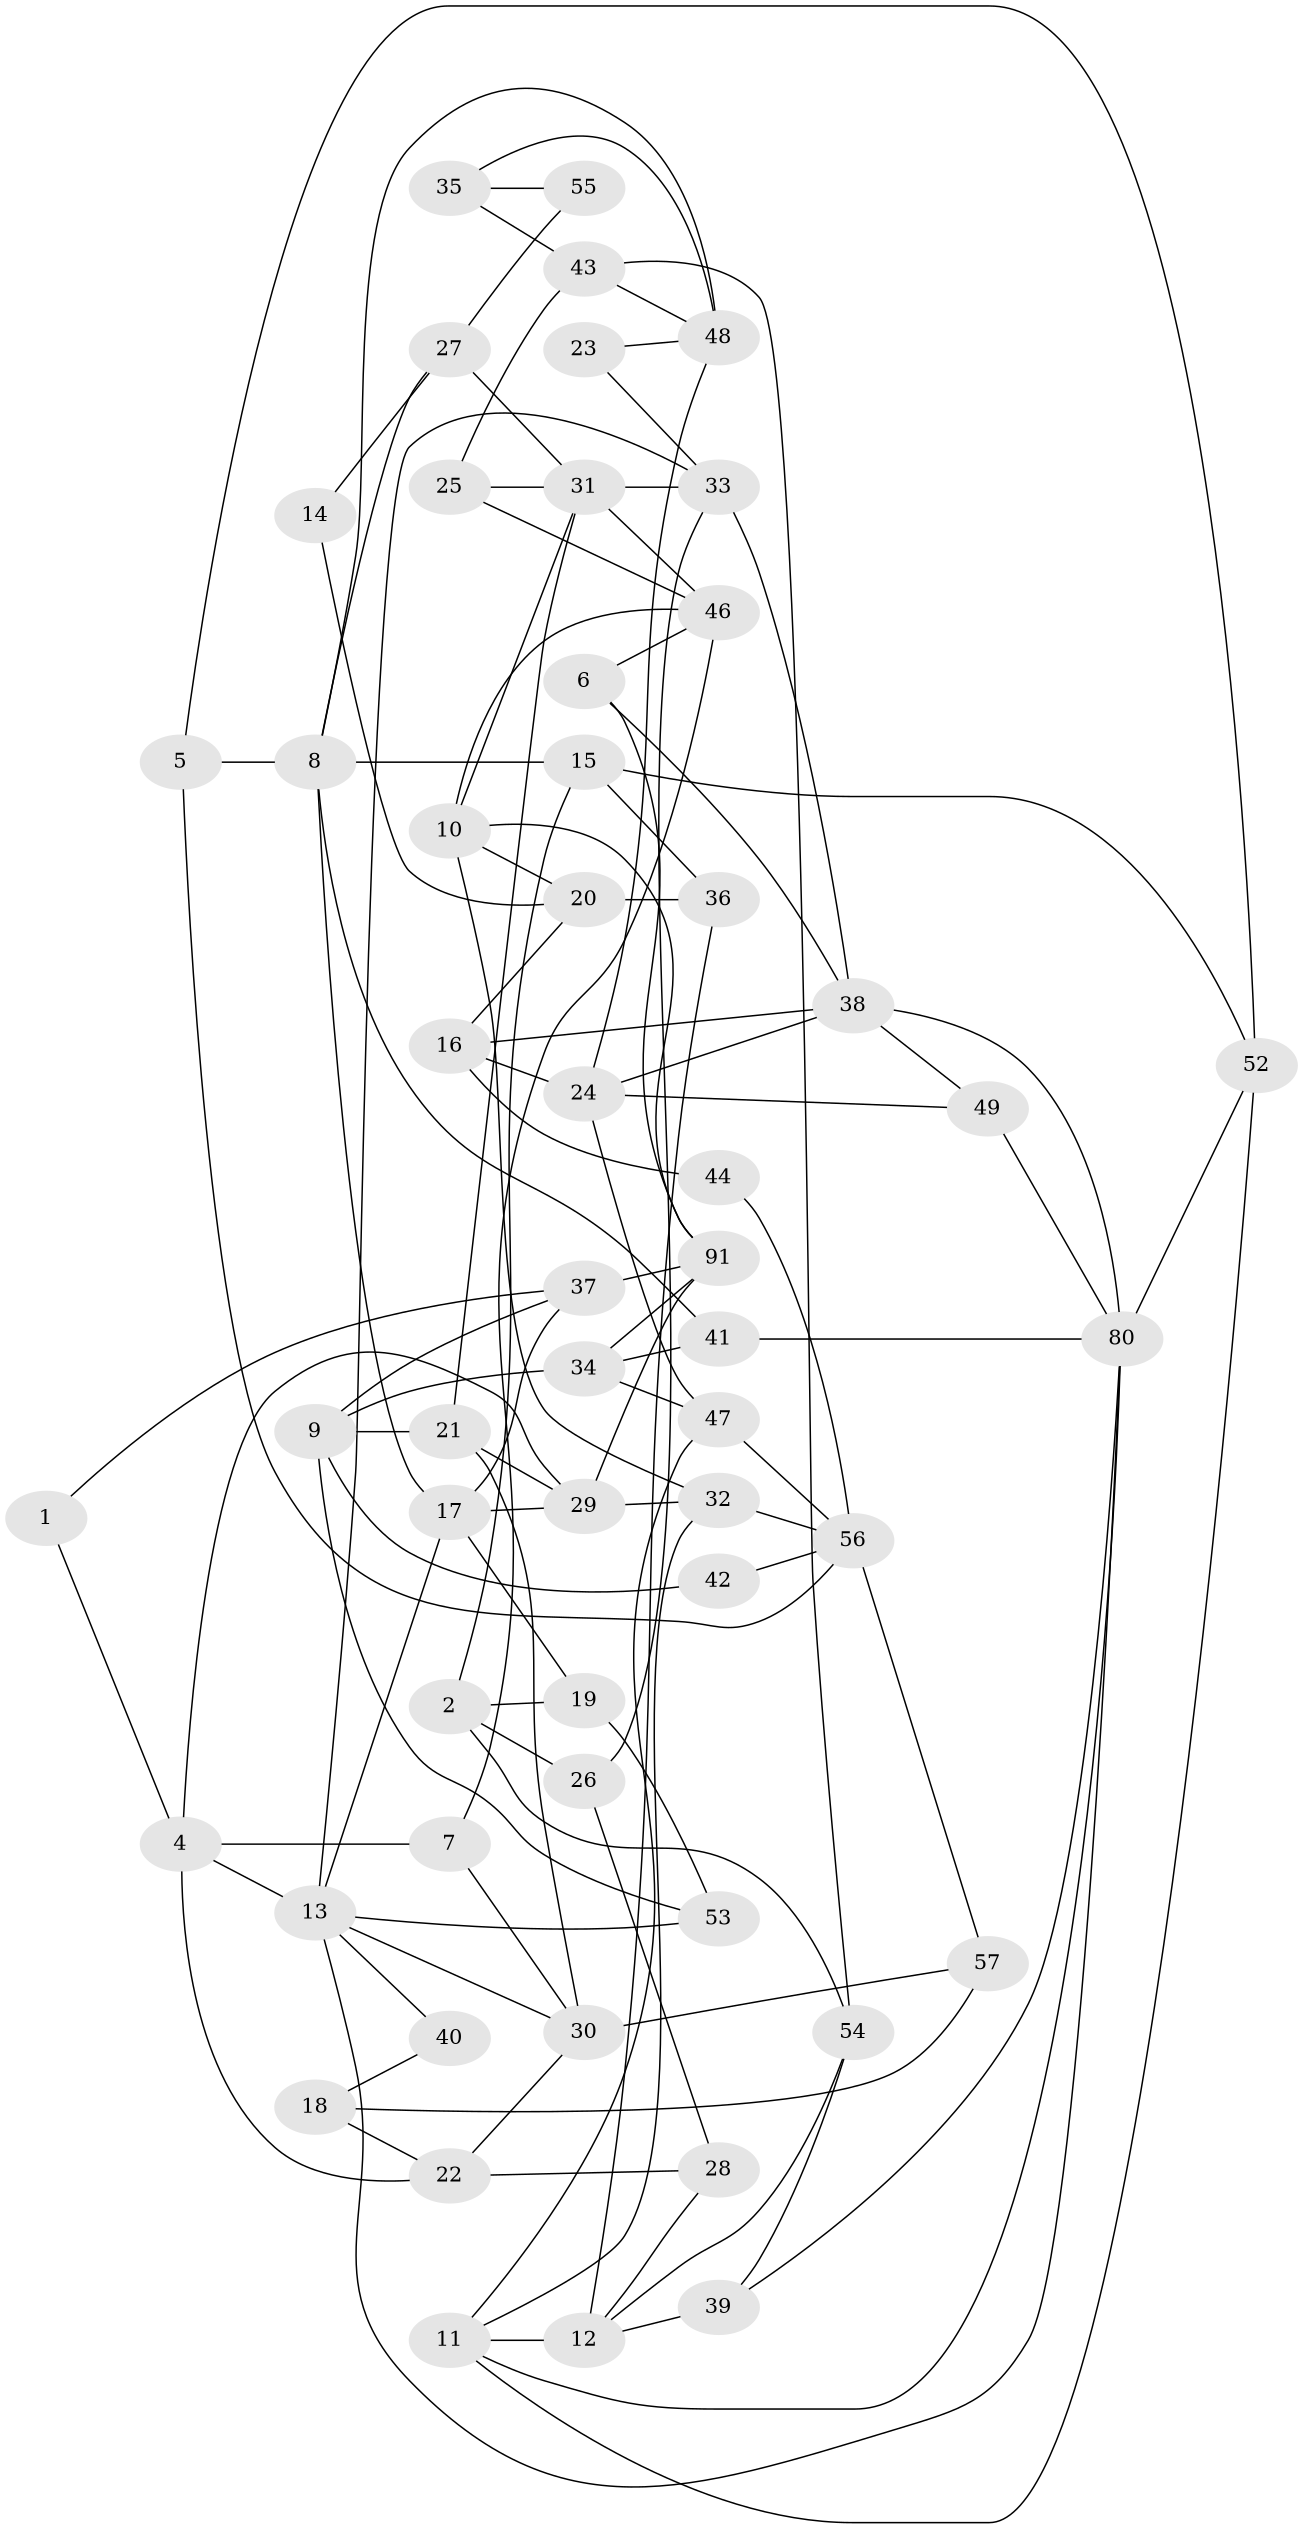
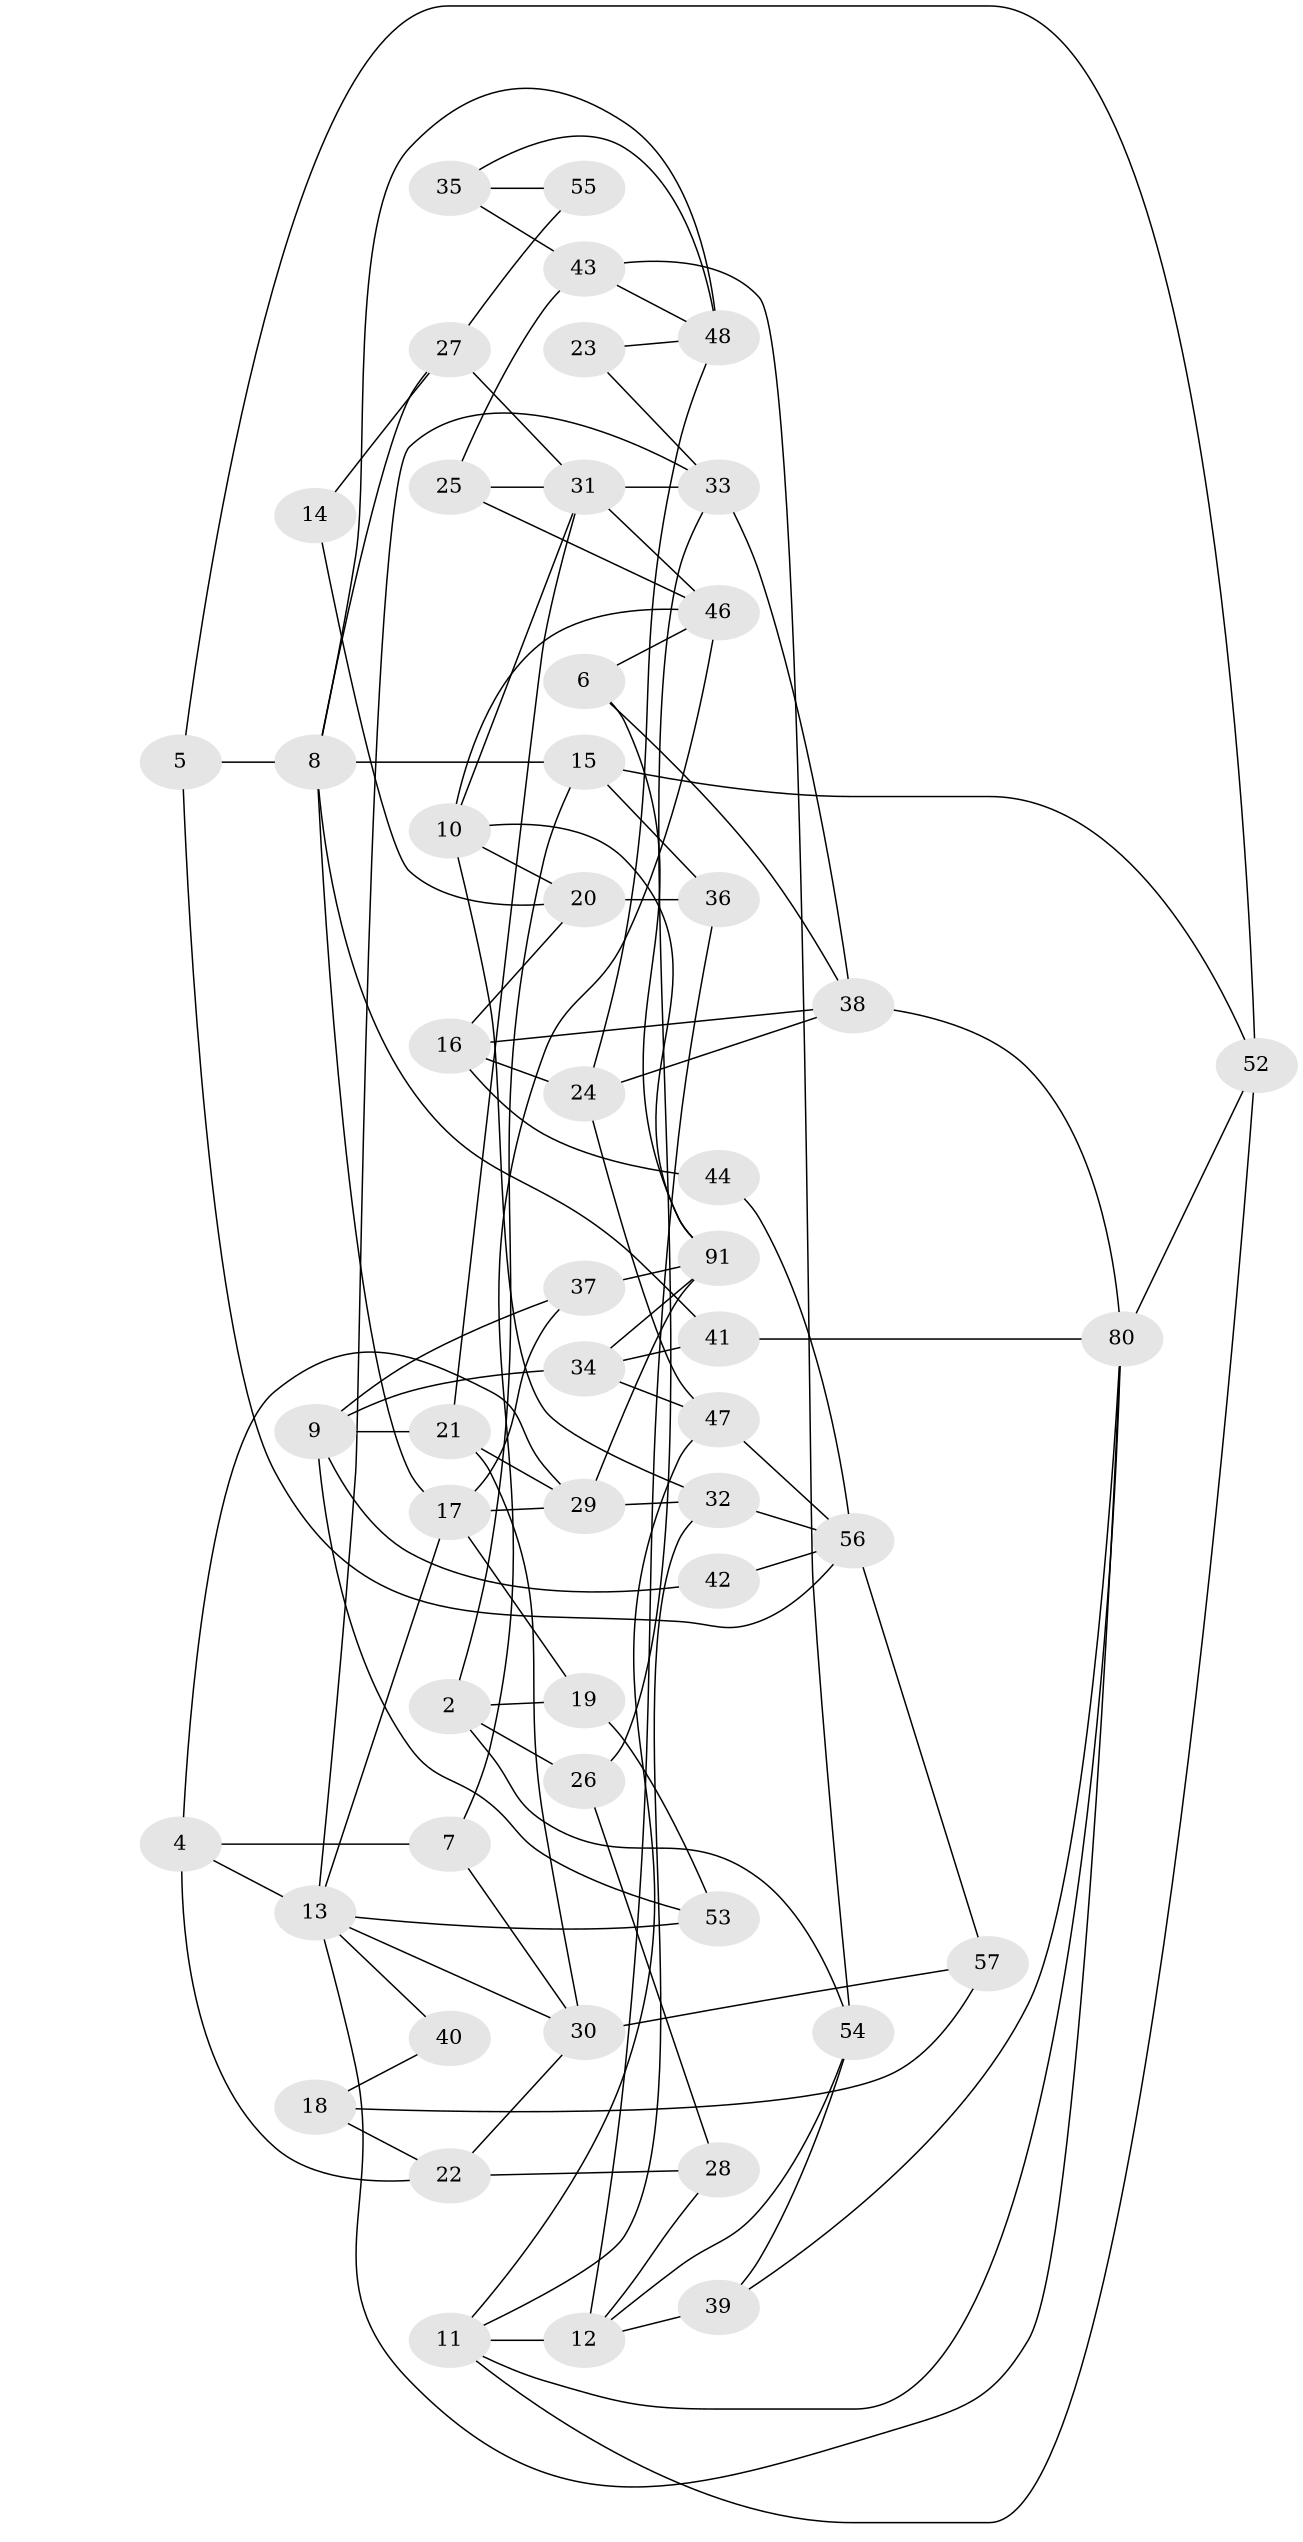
(988, 1109) -> none
(46, 1518) -> none
